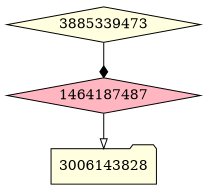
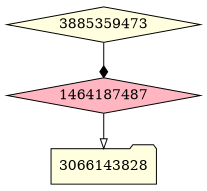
(104, 25) -> (104, 25)
(104, 166) -> (104, 166)
